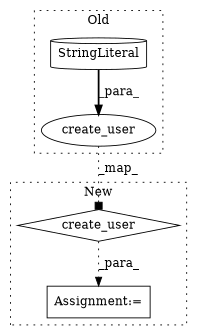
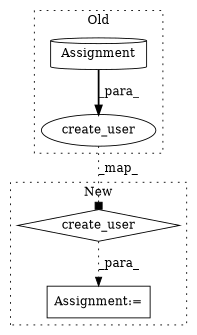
(99, 54) -> (99, 54)
